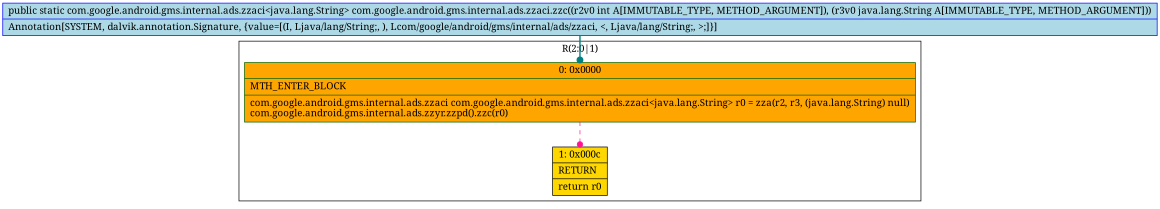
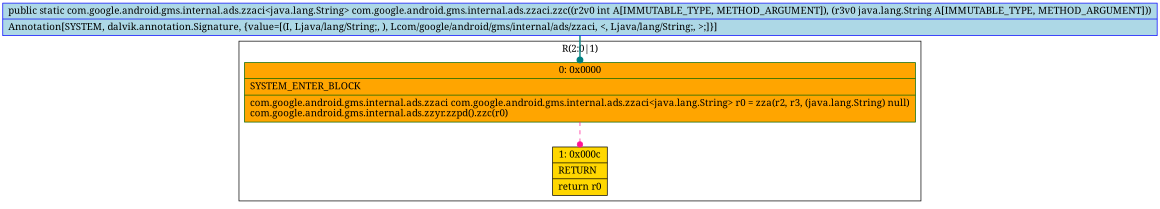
(298, 86) -> (305, 86)
